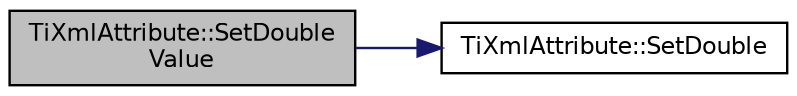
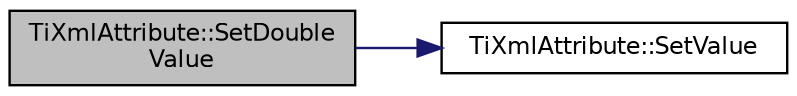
(614, 48) -> (614, 48)
